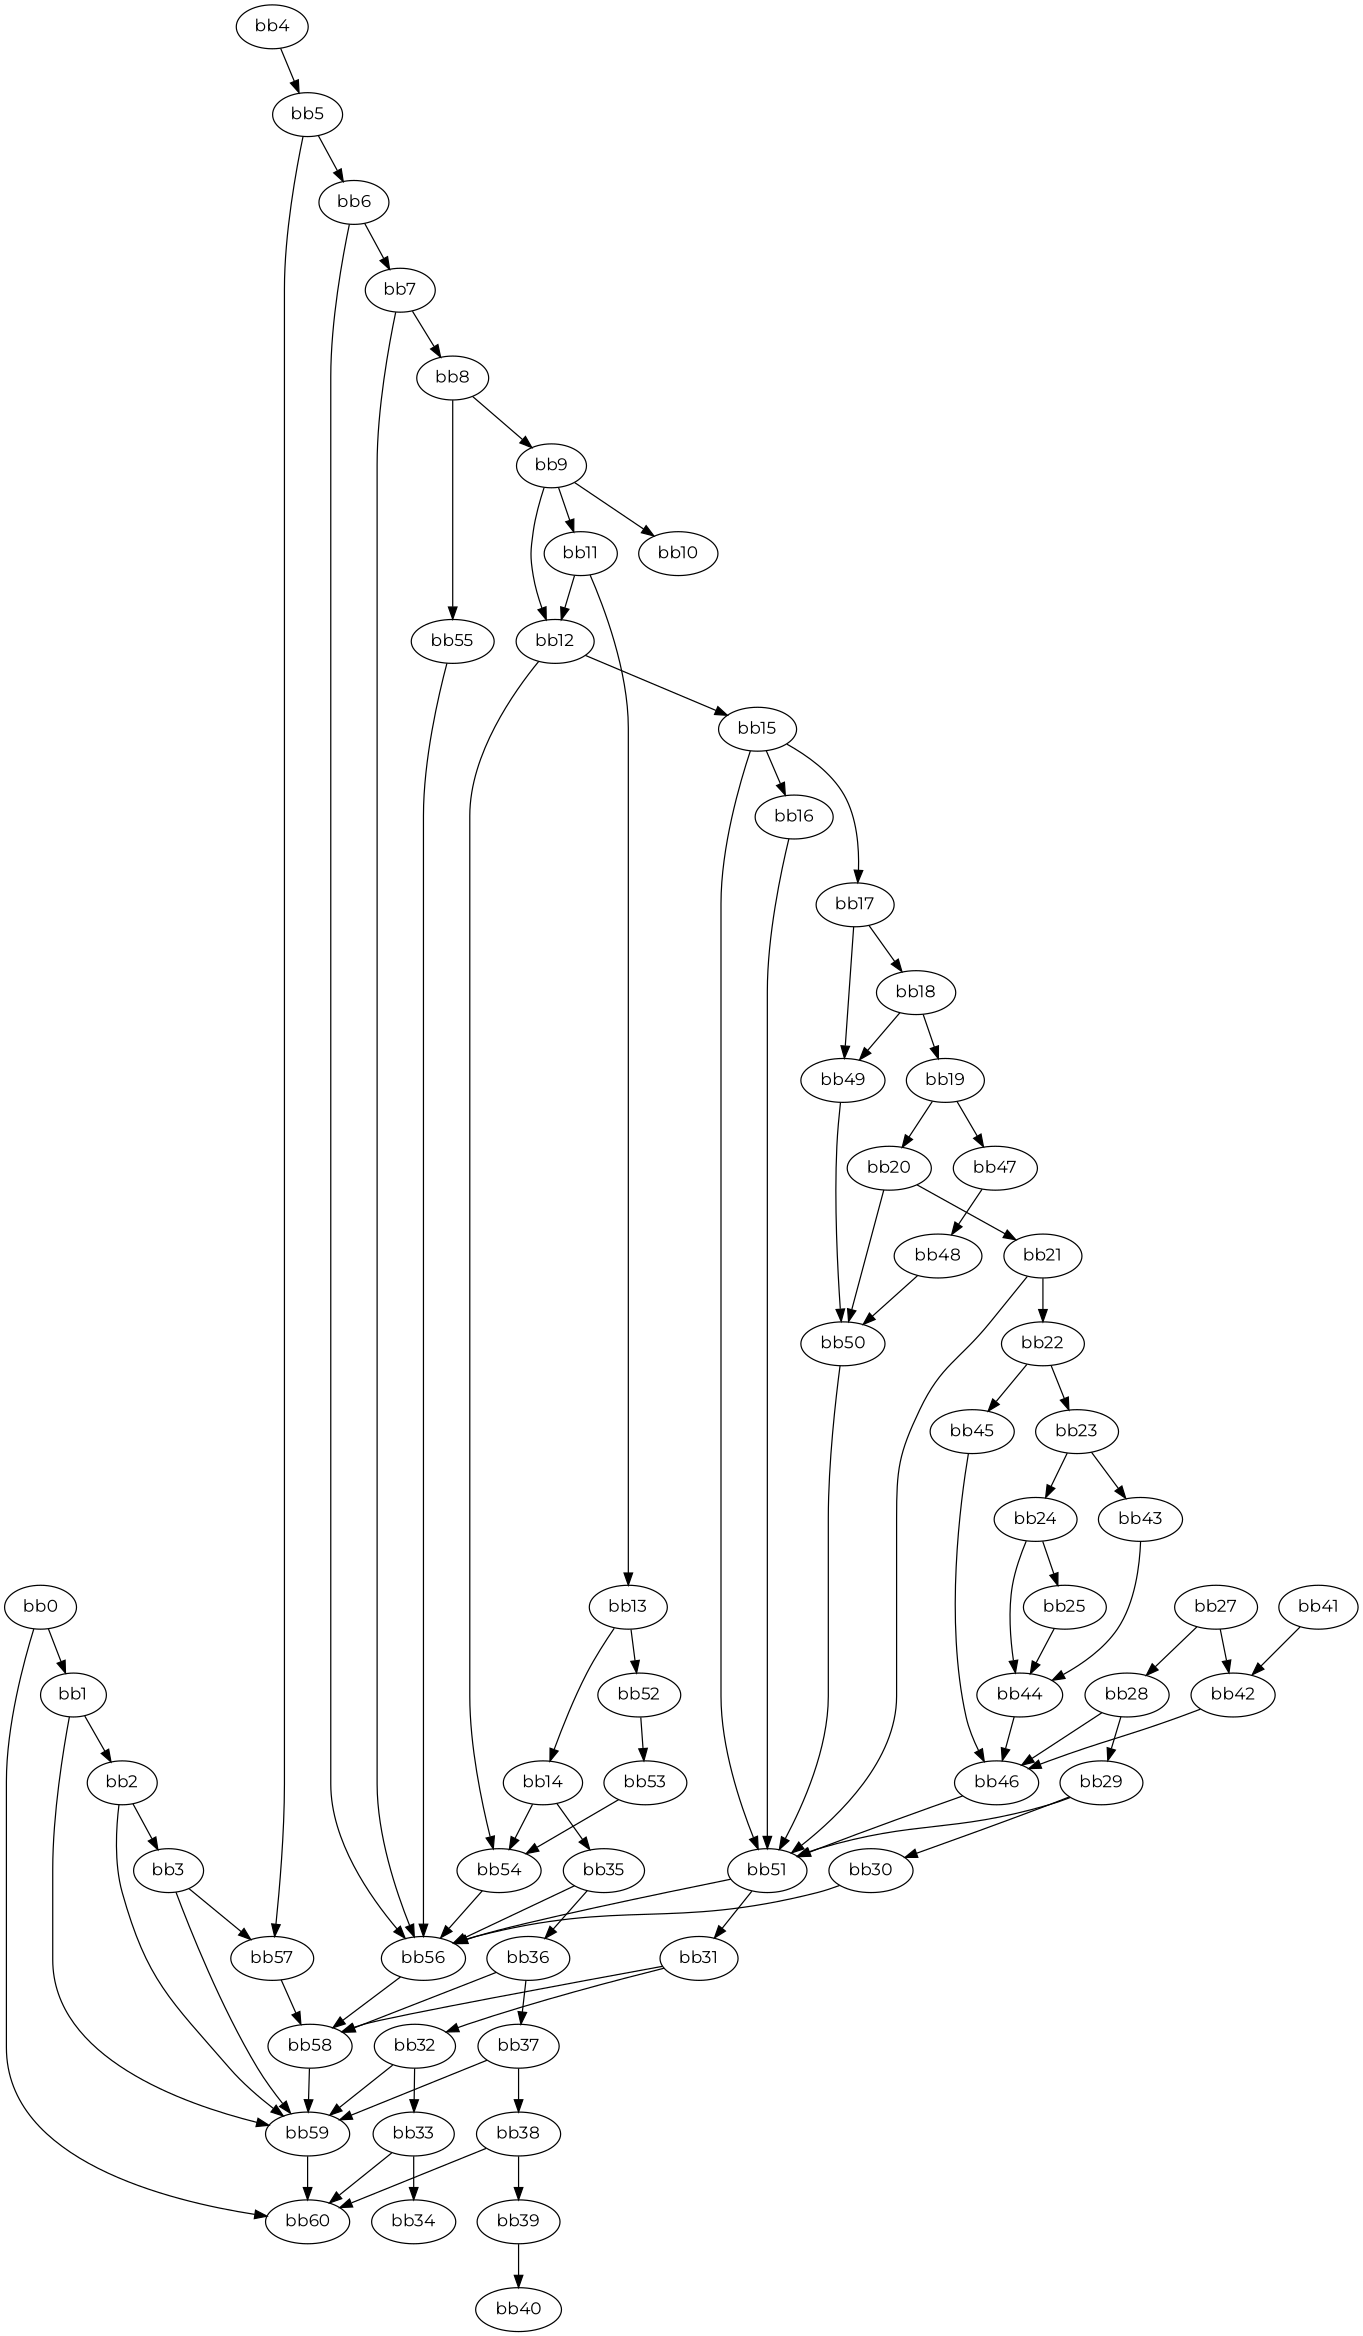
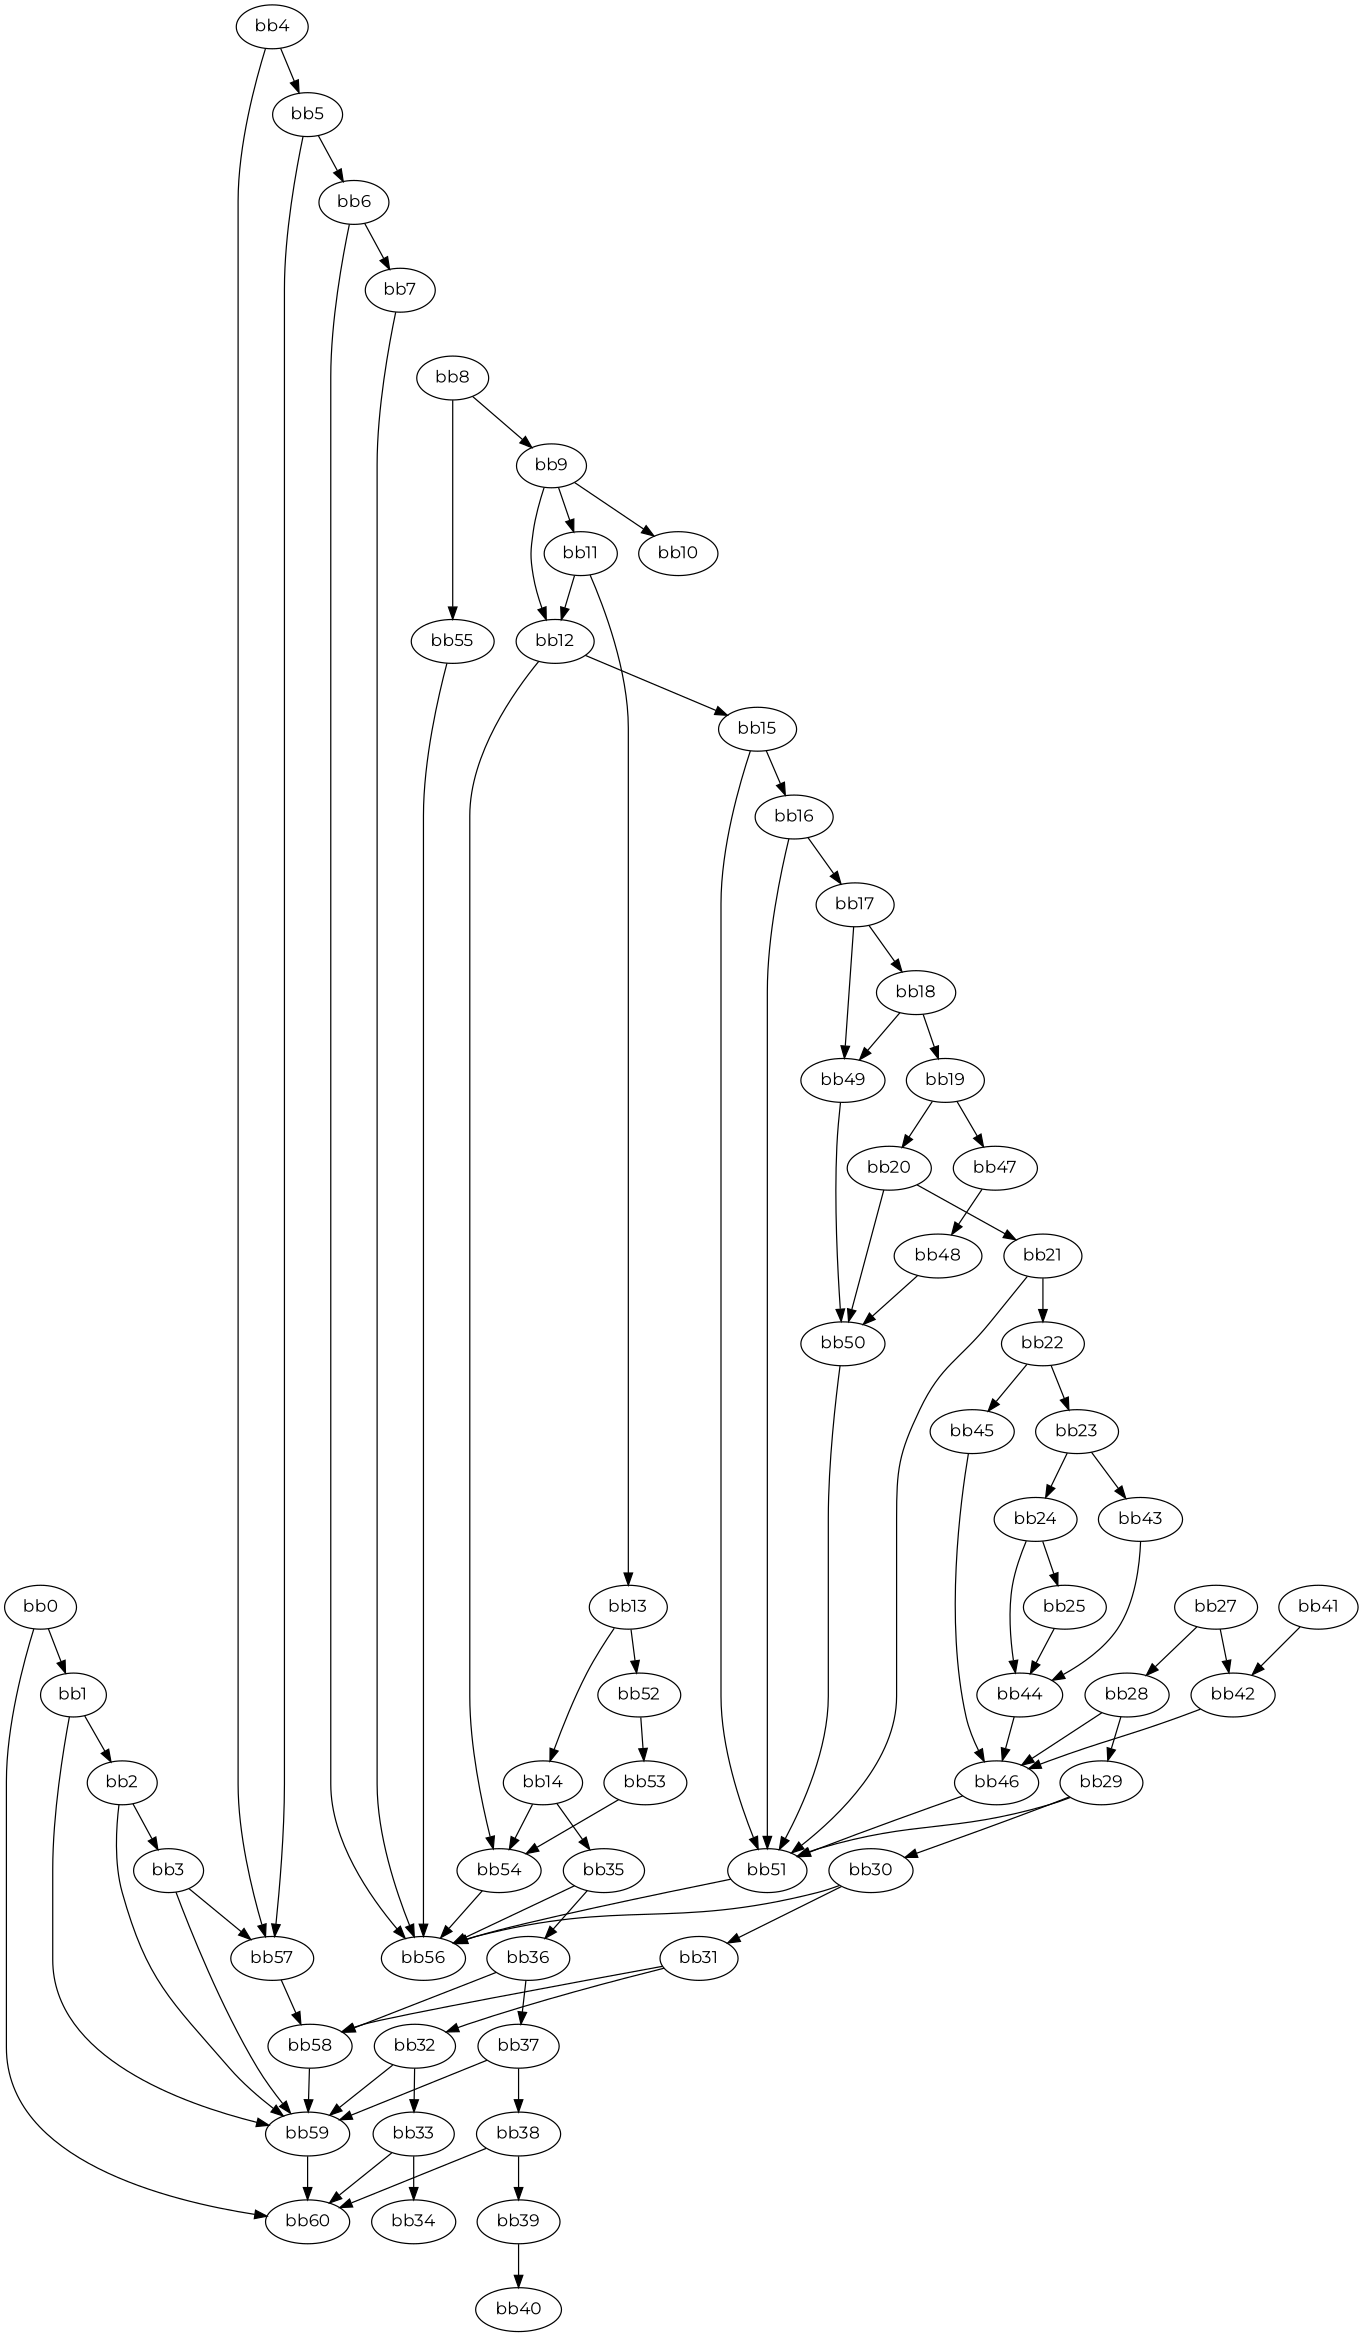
(423, 329) -> none
(844, 795) -> (821, 856)
none -> (238, 986)
(732, 1916) -> (790, 1912)
(372, 1999) -> none
